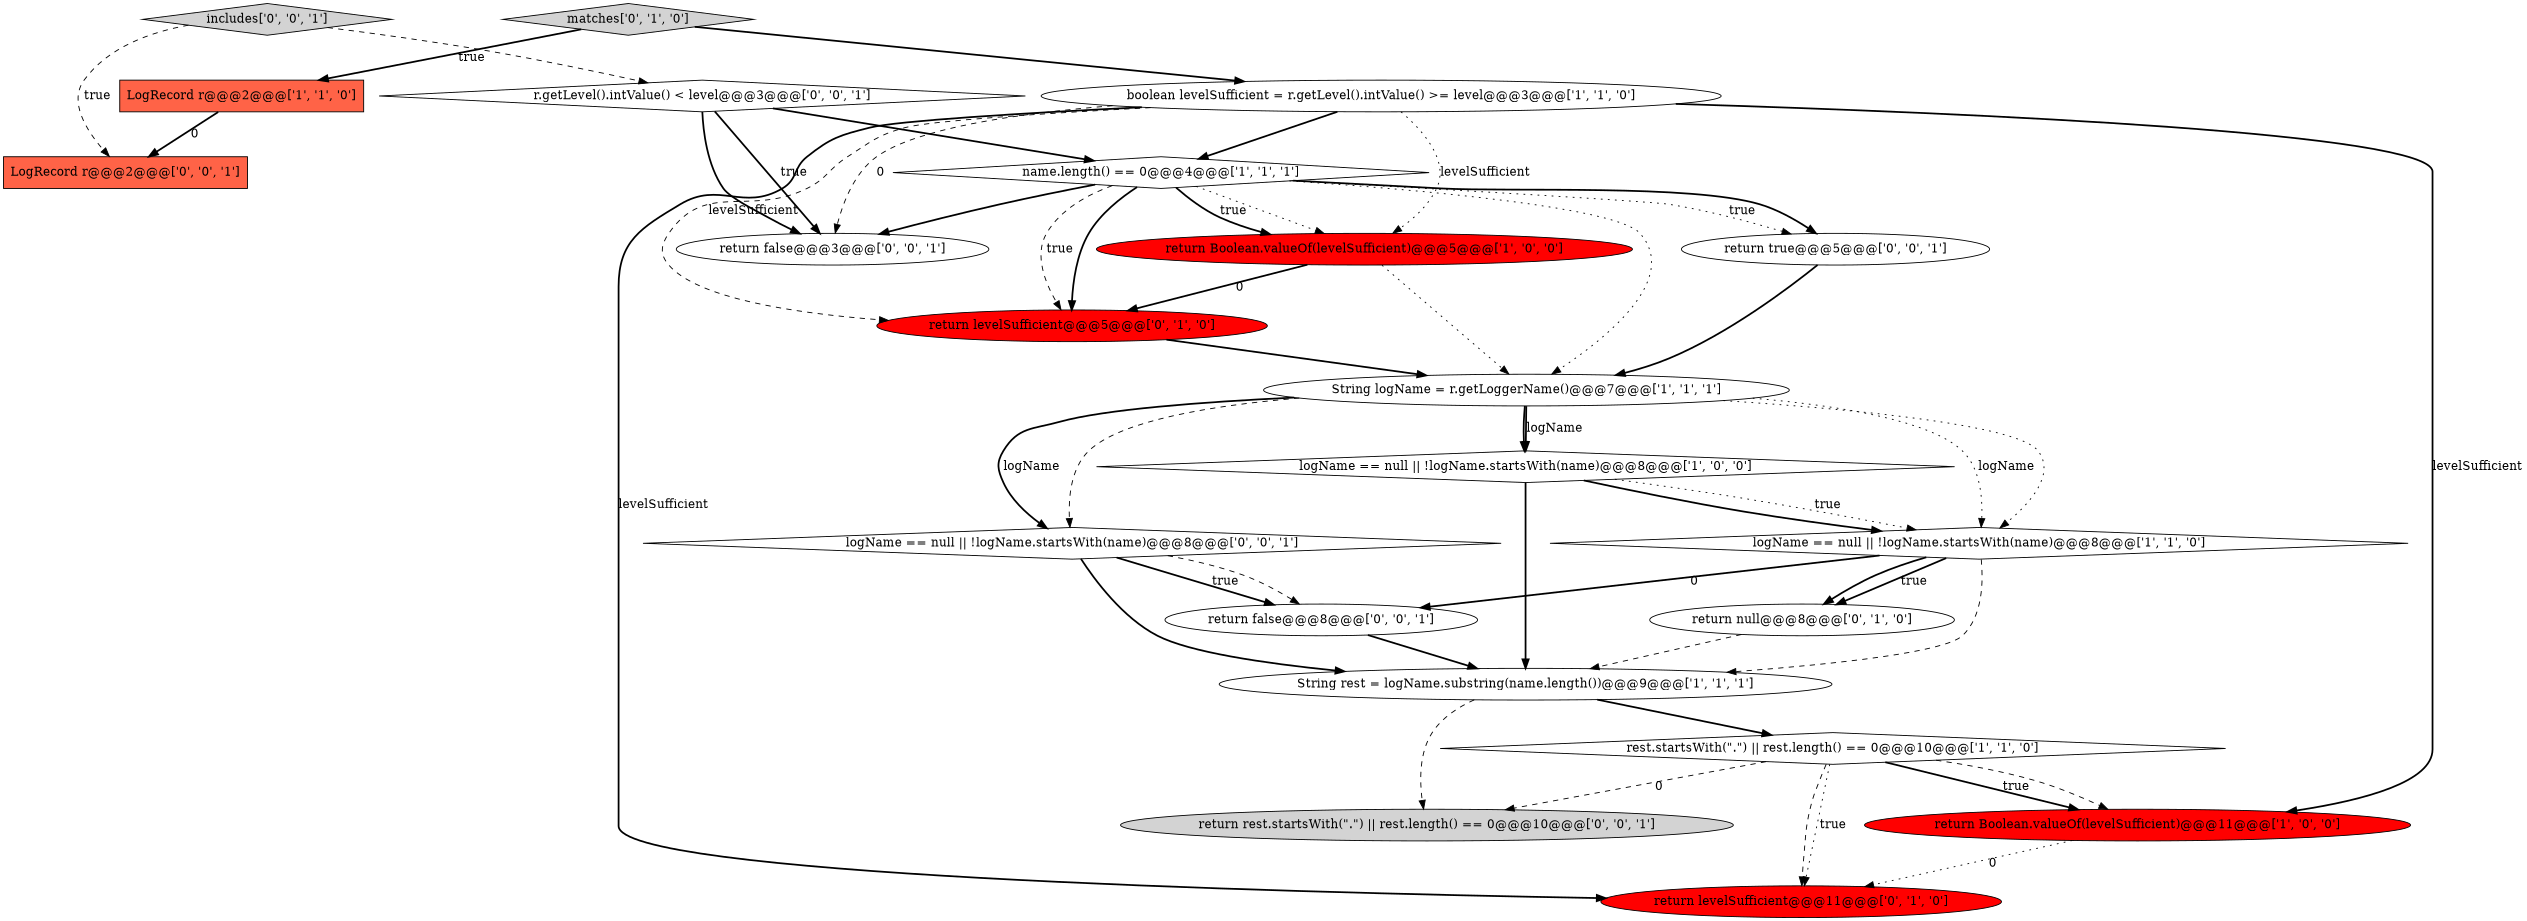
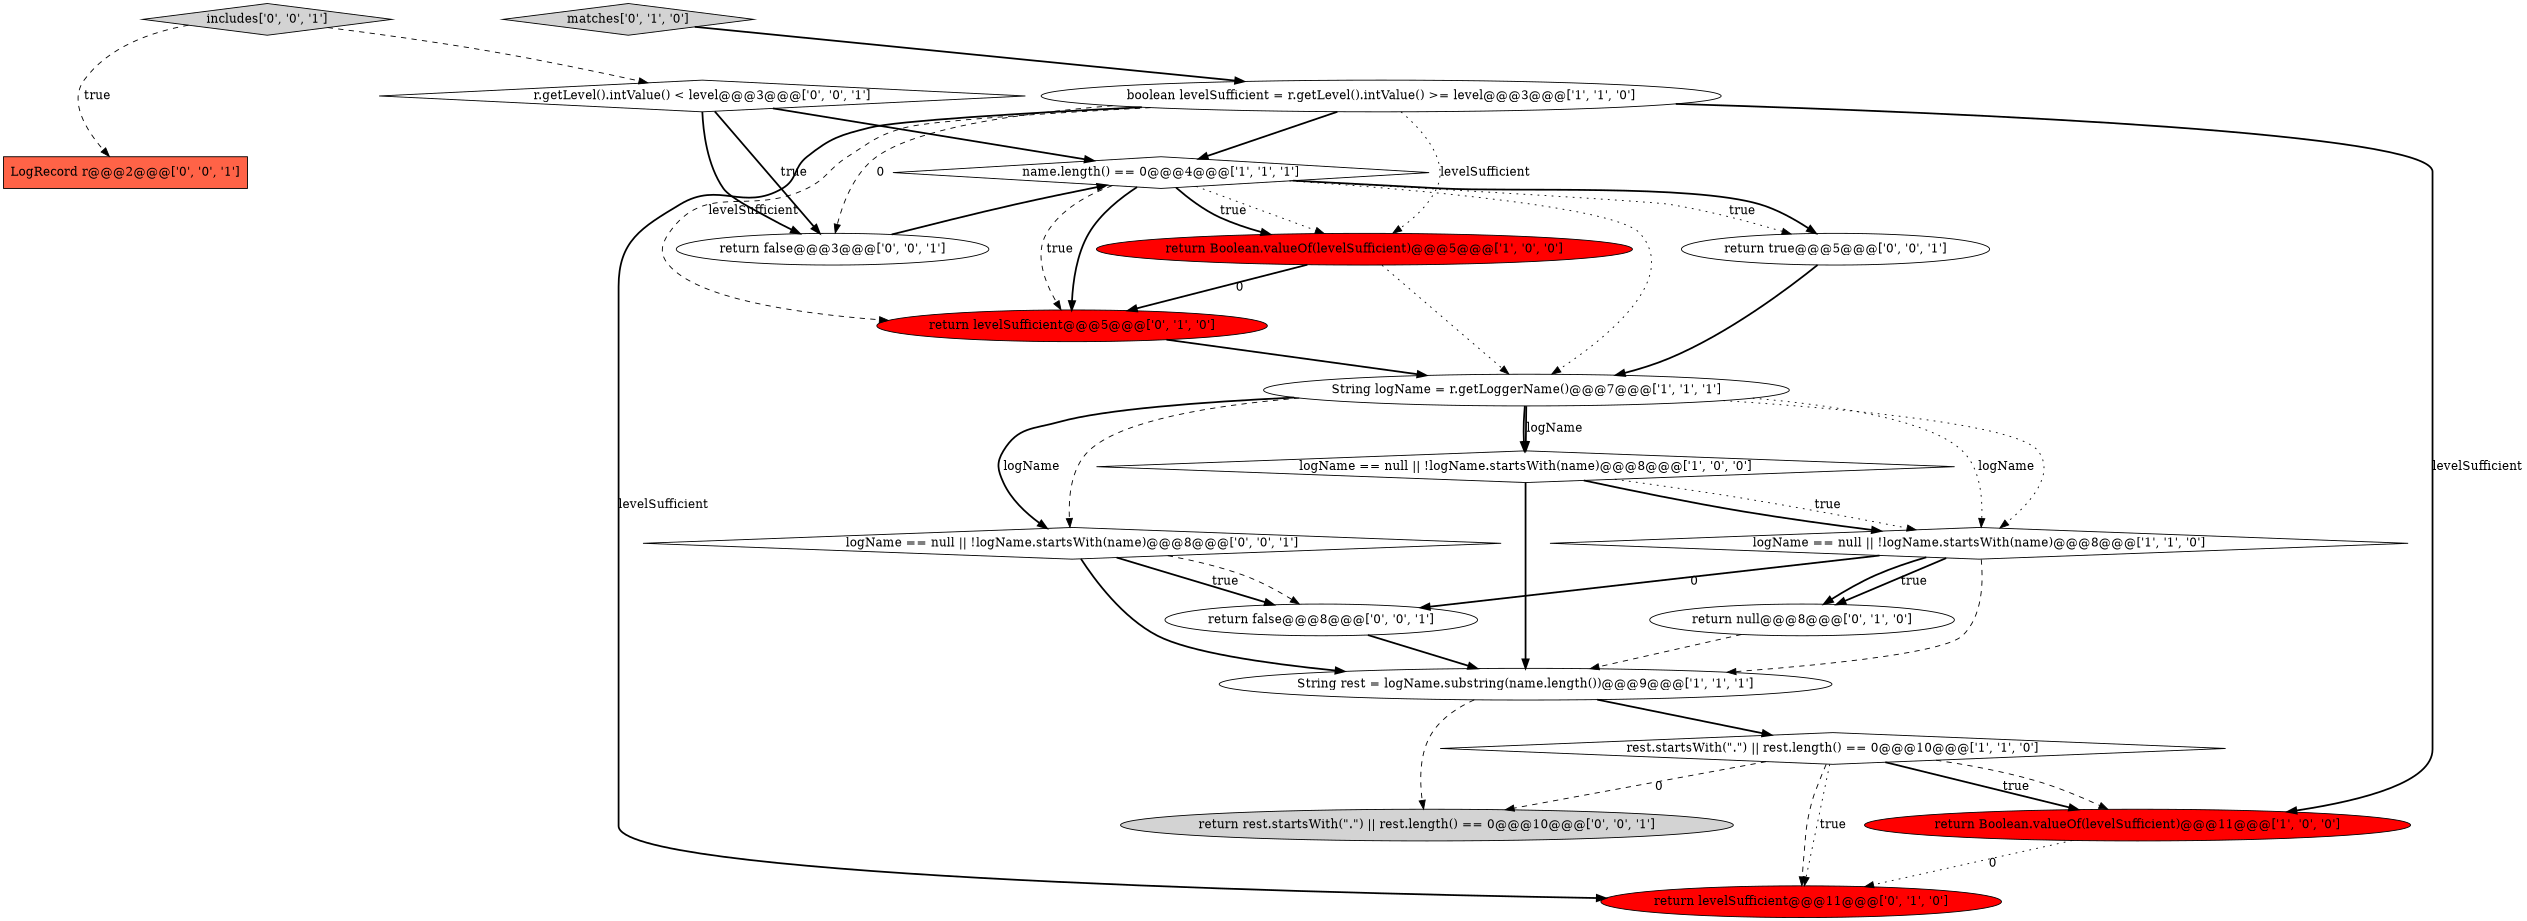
(242, 96) -> none
(991, 206) -> (994, 209)
